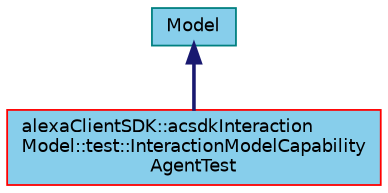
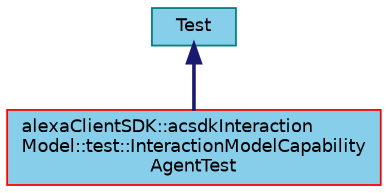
(194, 27) -> (194, 27)
